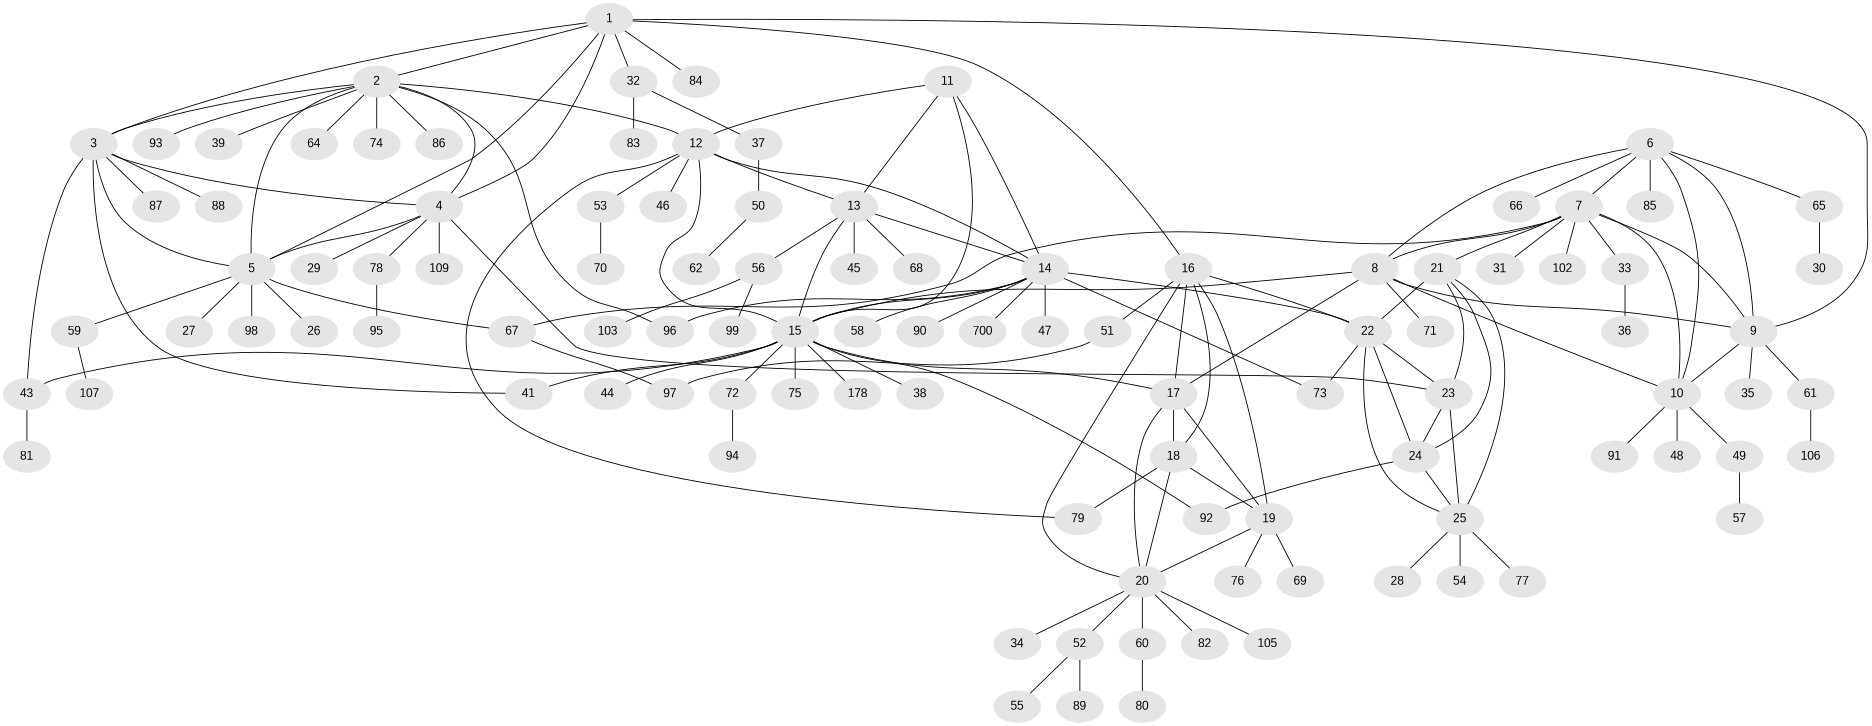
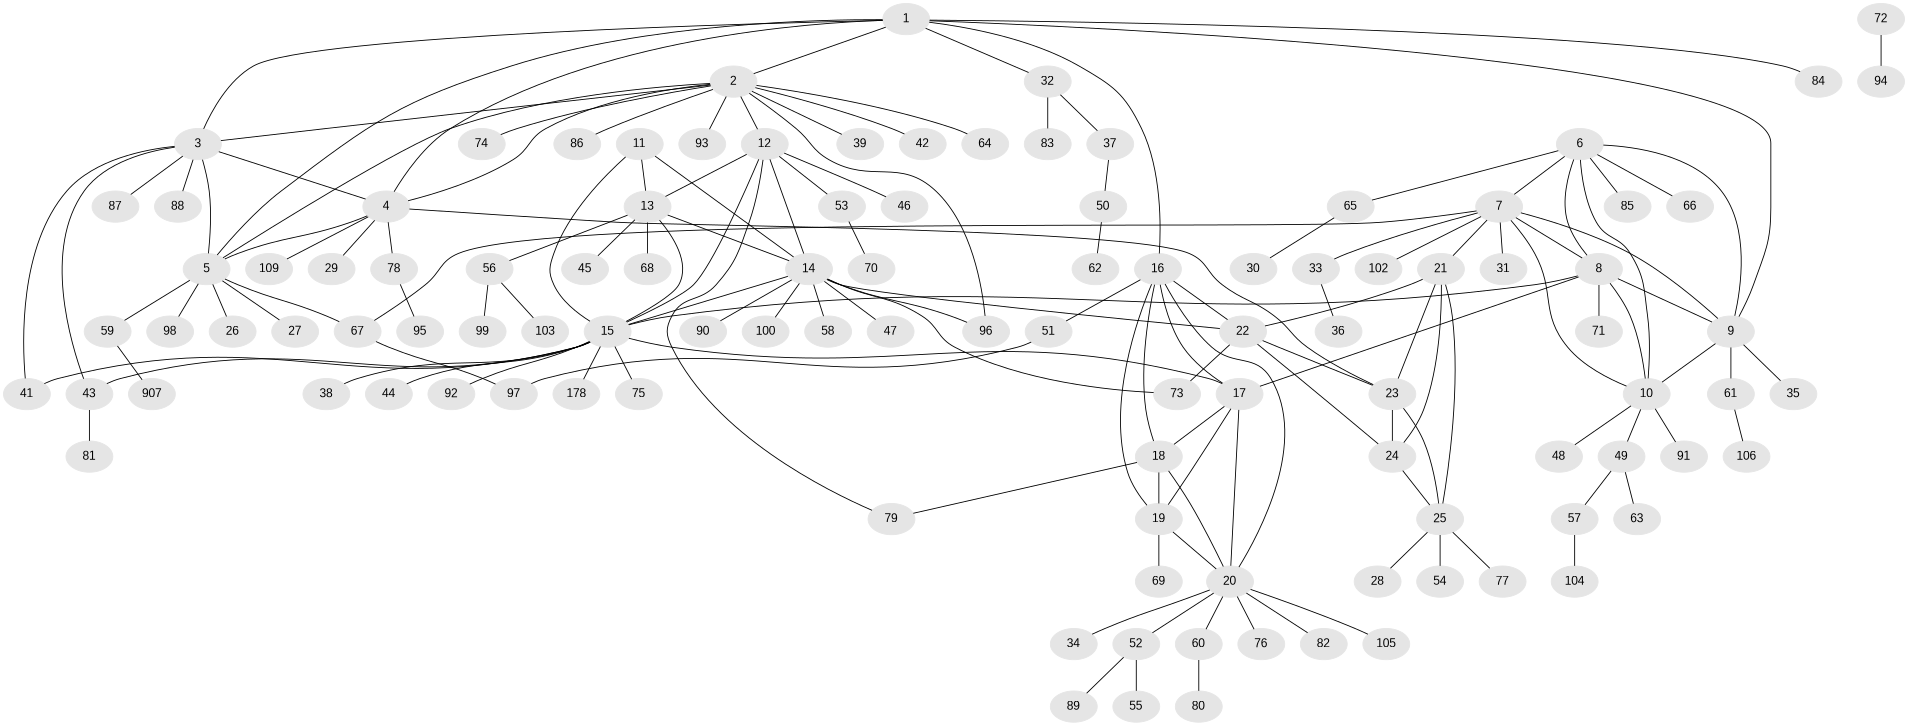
(818, 104) -> none
none -> (923, 144)
(983, 332) -> (766, 332)
(767, 360) -> none
(89, 394) -> (152, 394)
(1372, 445) -> none
(1308, 482) -> none
none -> (1637, 519)
(1253, 550) -> (1246, 613)
none -> (1575, 582)
